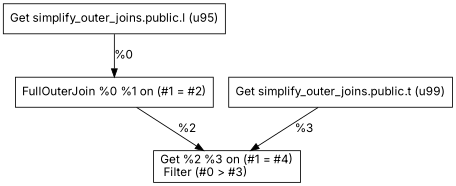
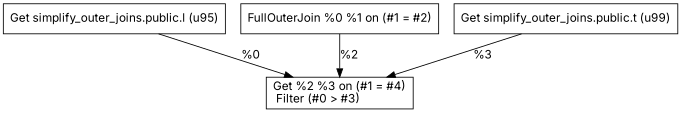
(114, 51) -> (222, 54)
